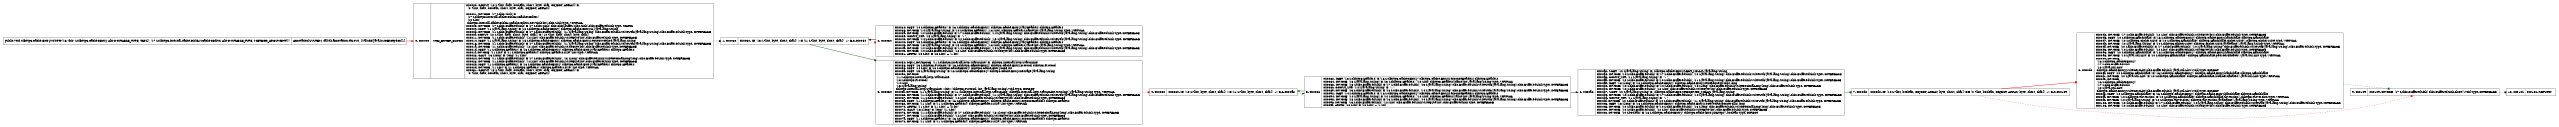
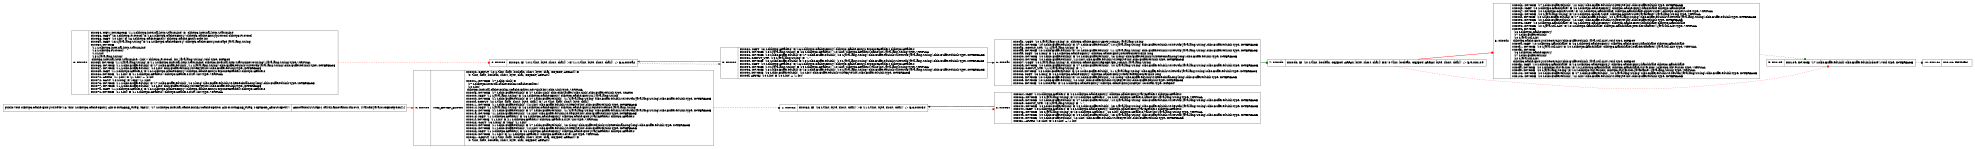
(842, 52) -> none
